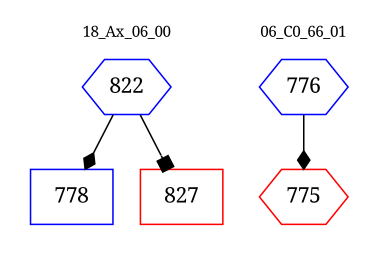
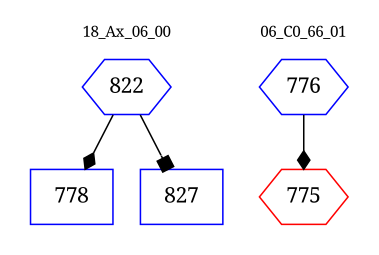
(182, 197) -> (182, 197)
